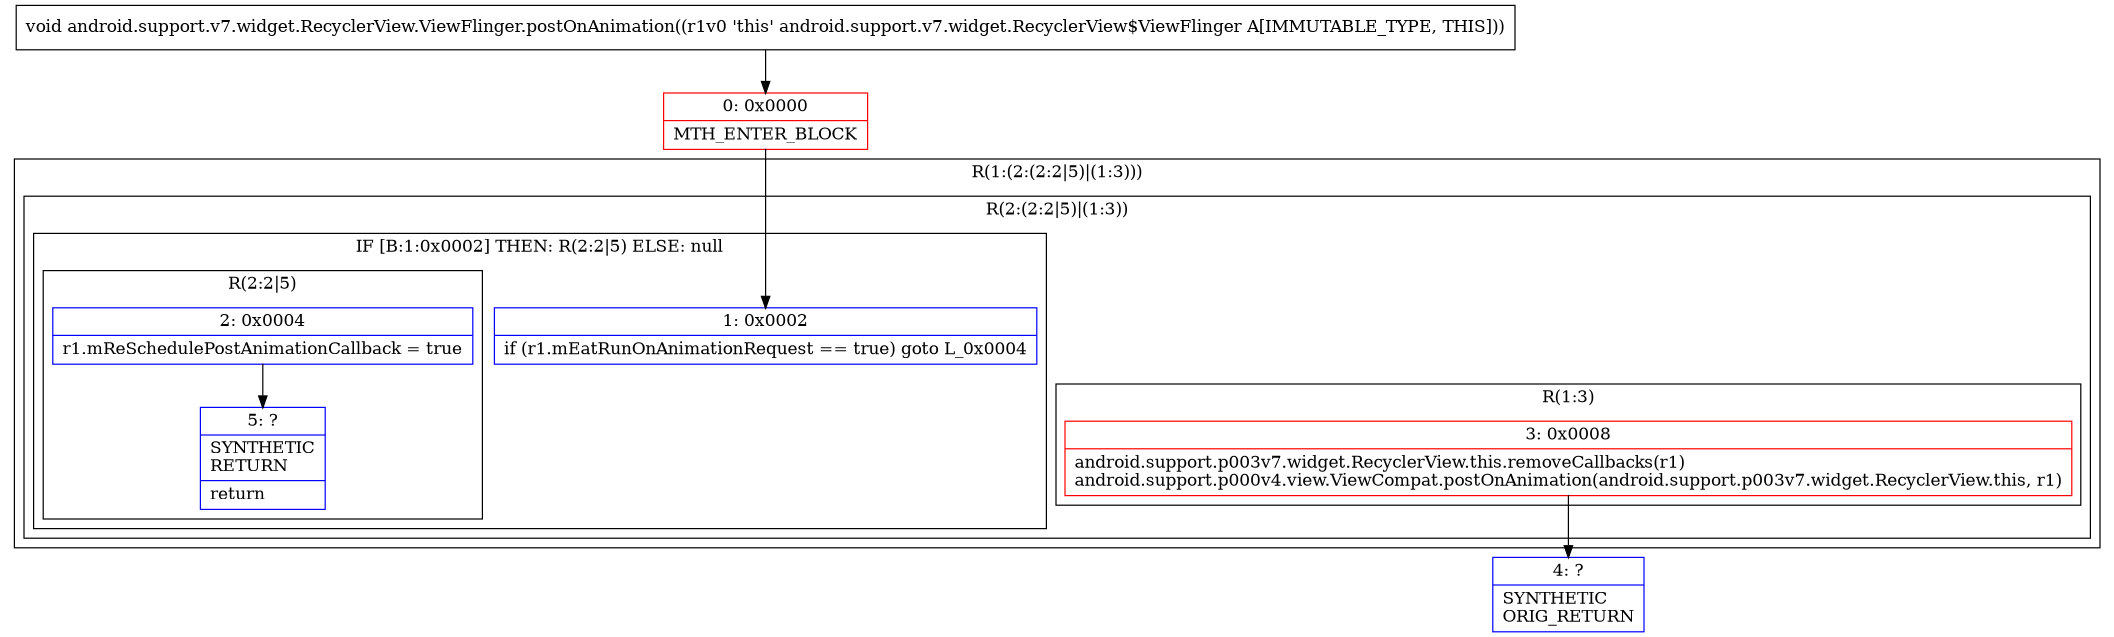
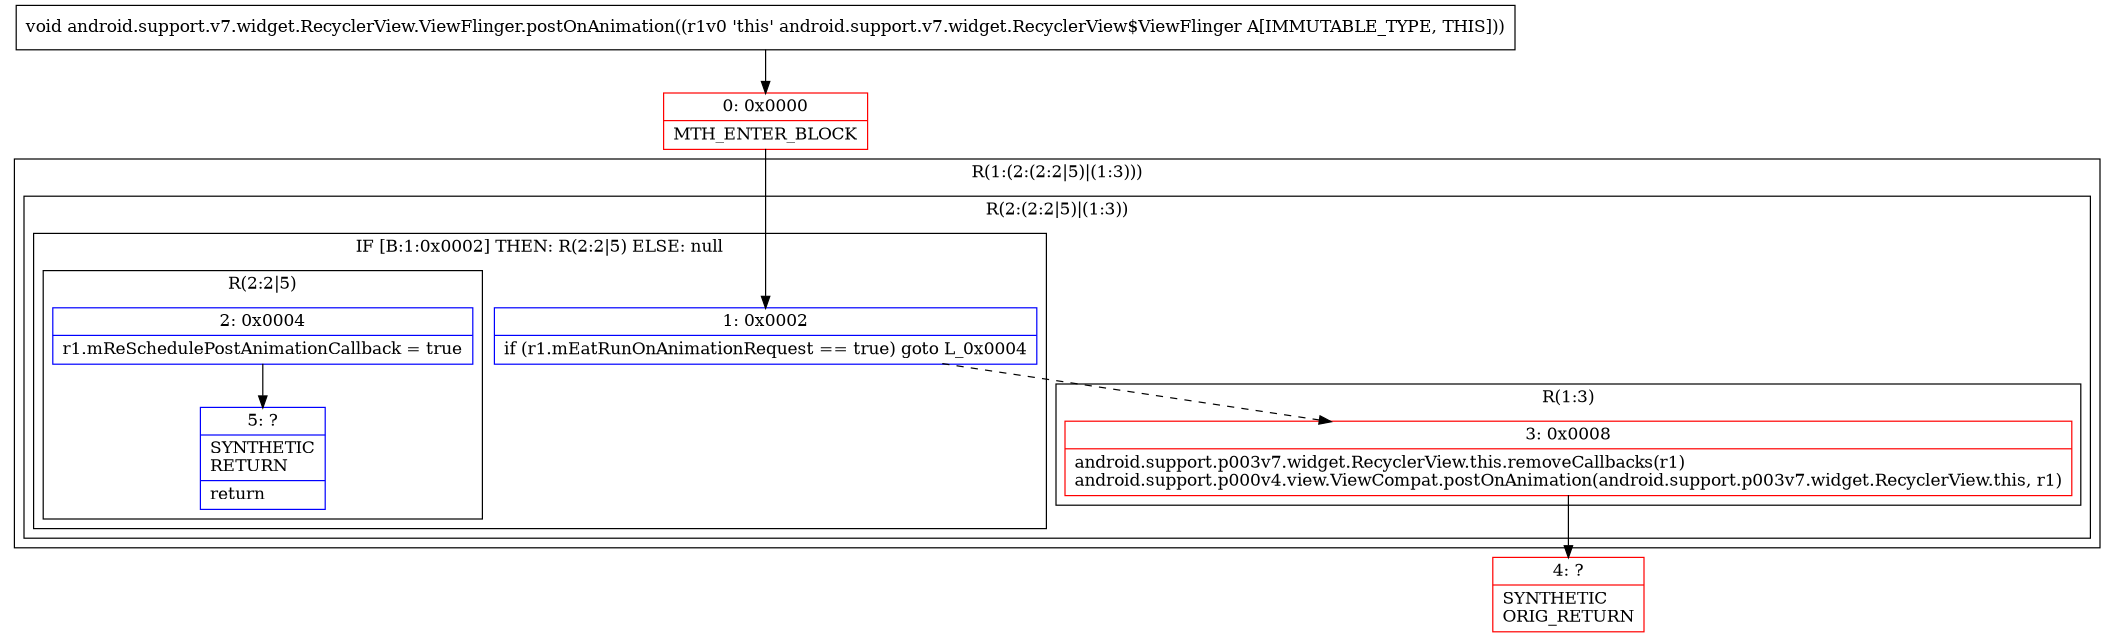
none -> (1131, 392)
(1568, 595) -> (1568, 595)
